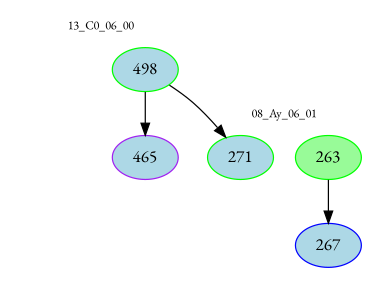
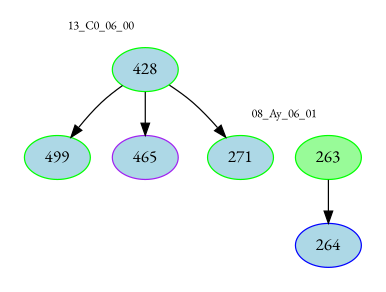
(145, 70) -> (145, 70)
none -> (57, 157)
(328, 245) -> (328, 245)
